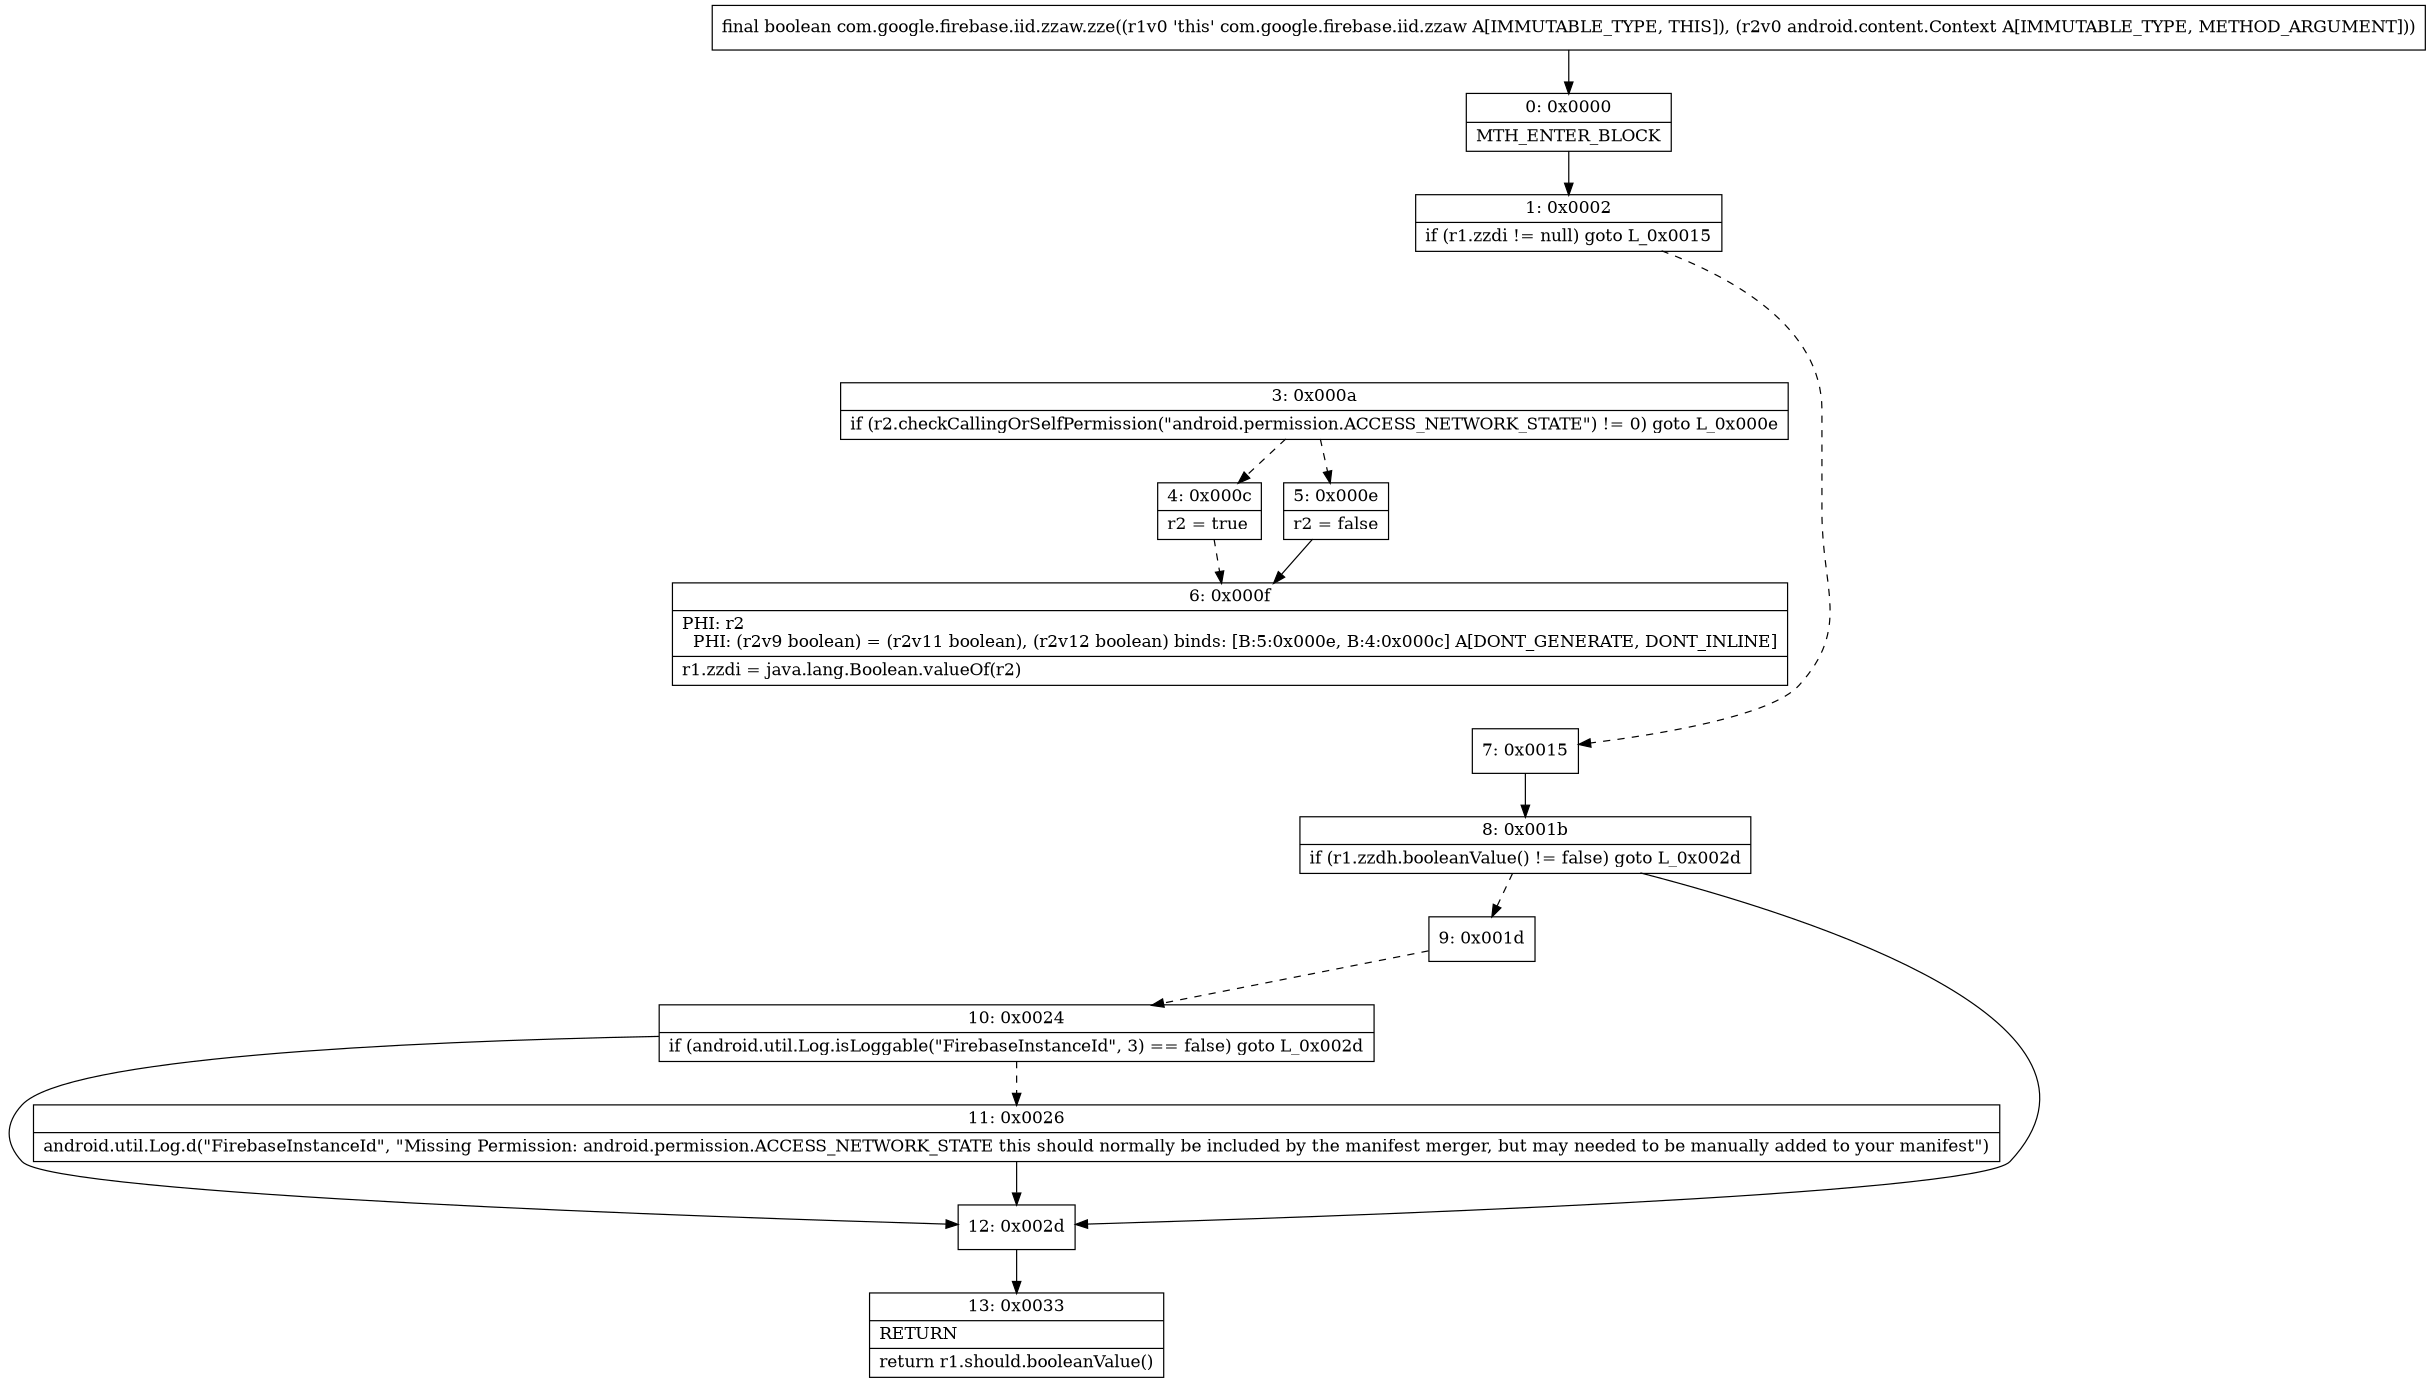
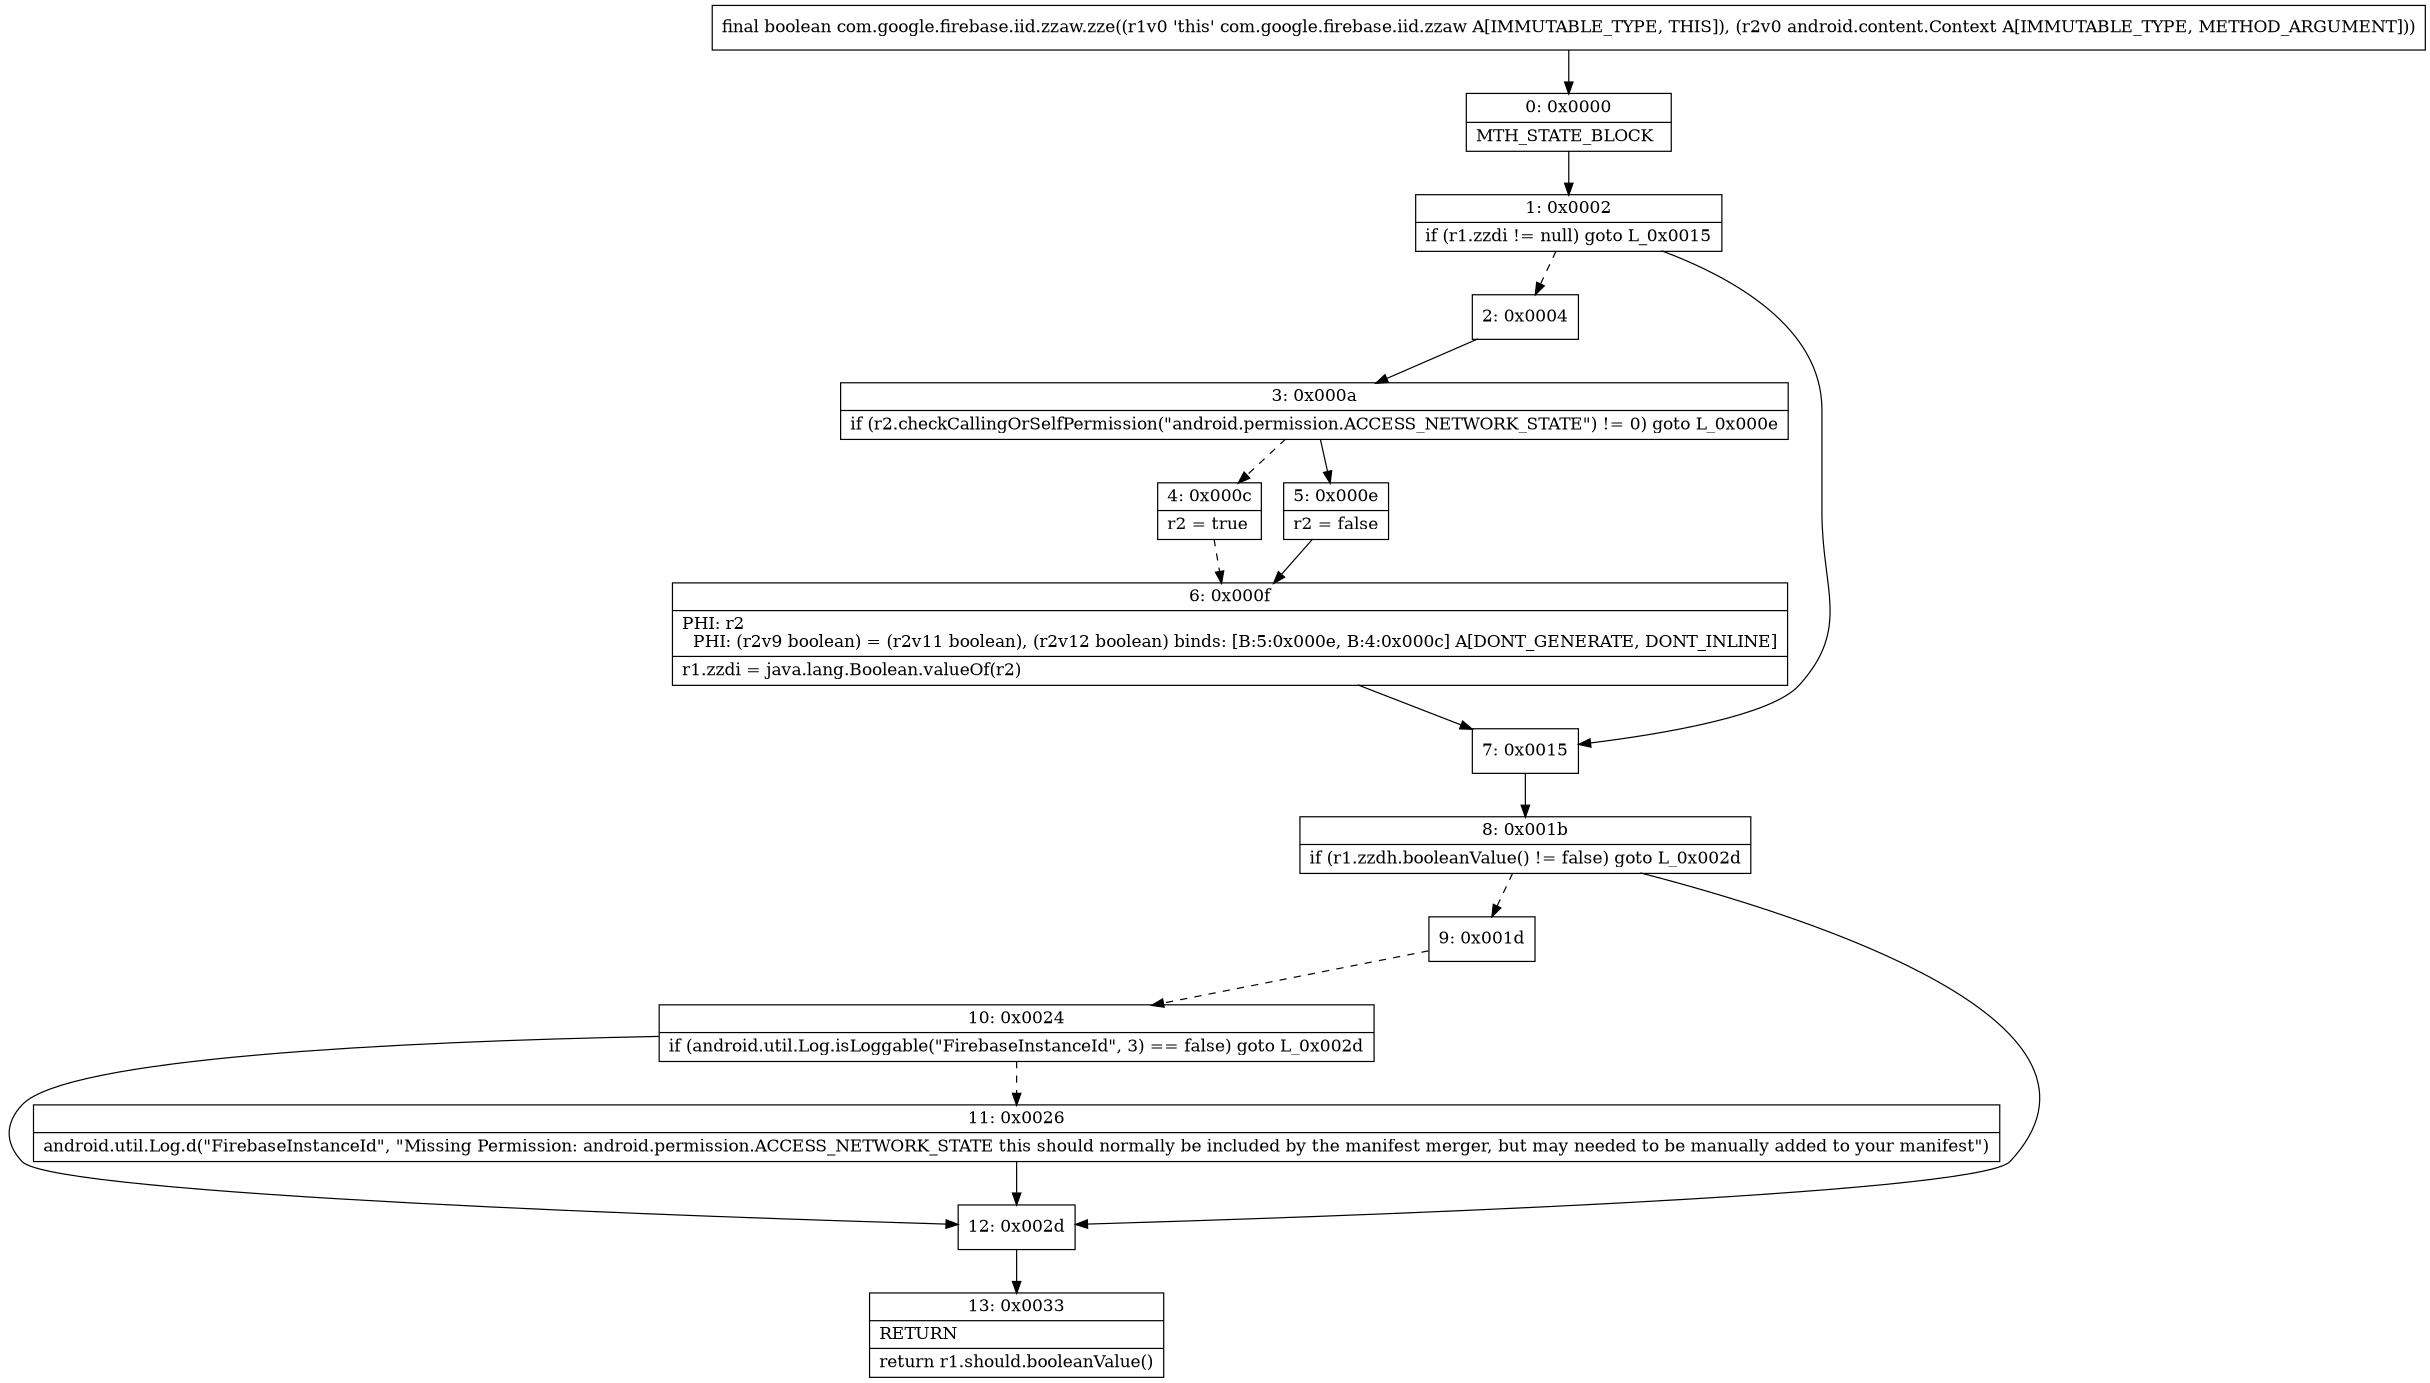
(1569, 136) -> (1565, 136)
none -> (1525, 317)
(1324, 455) -> (1324, 455)
(1823, 541) -> (1823, 541)
none -> (1409, 705)
